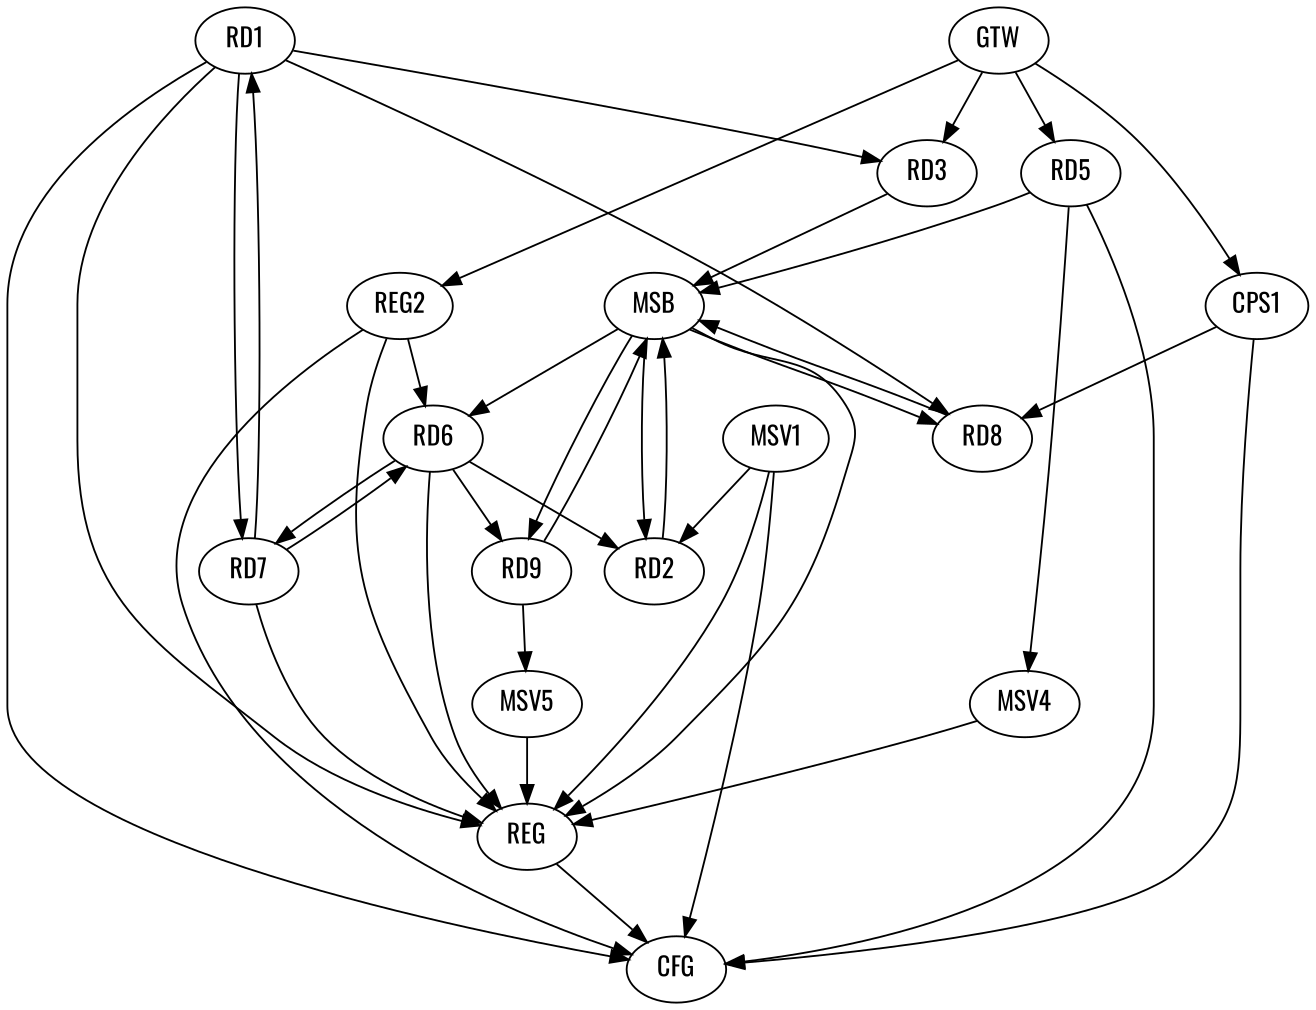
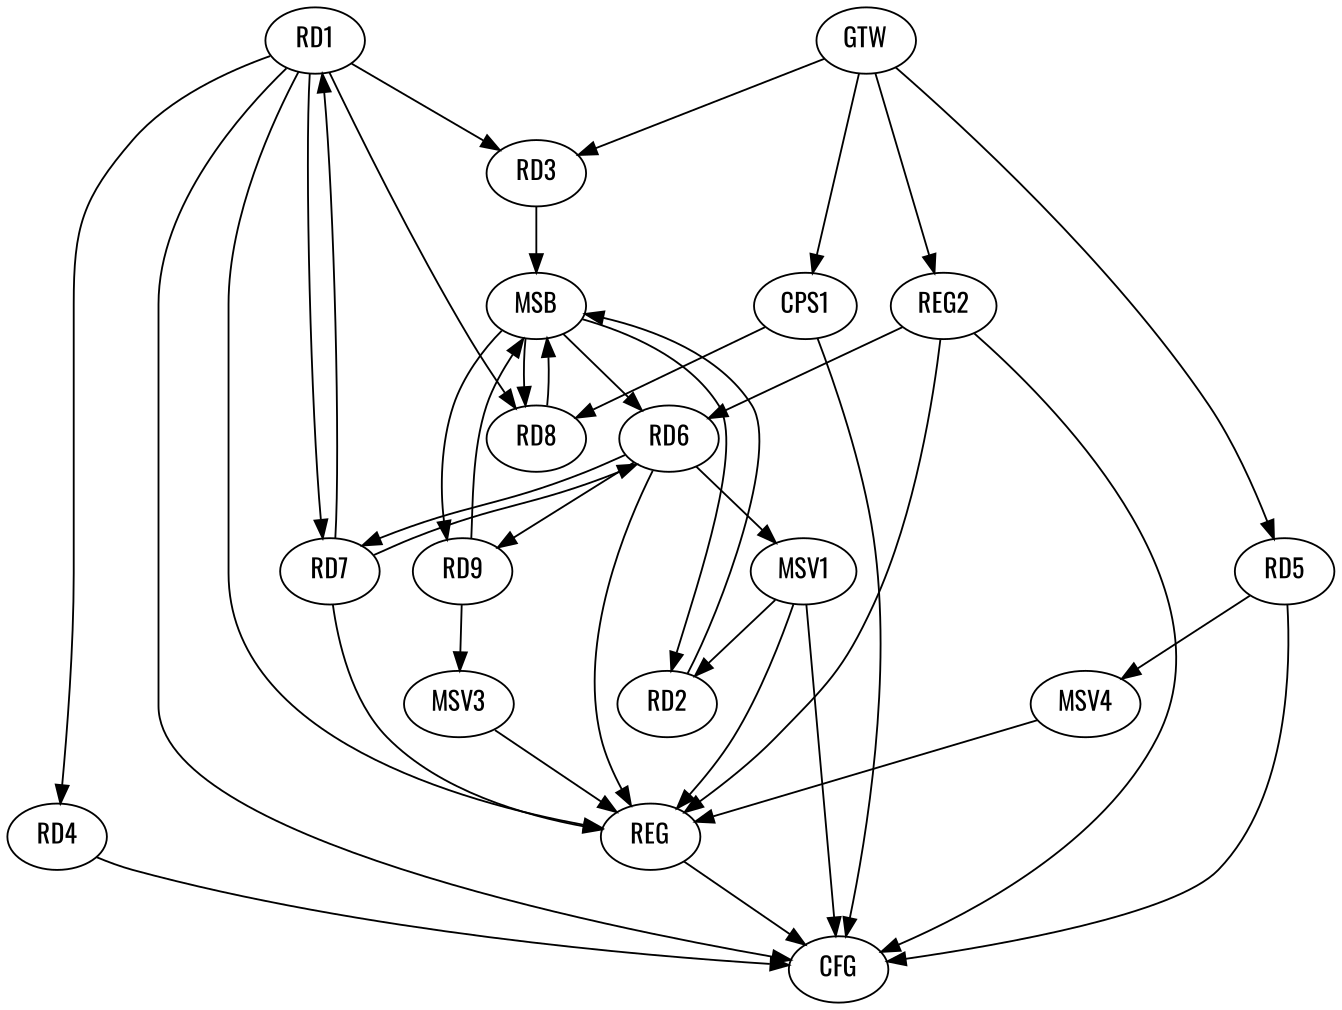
(875, 244) -> none
(532, 498) -> (731, 500)
(814, 562) -> none
(527, 704) -> (459, 704)
none -> (57, 837)
